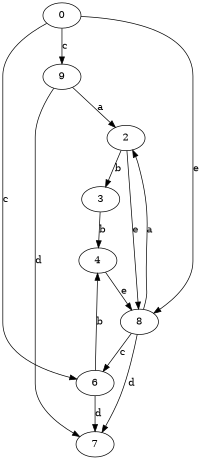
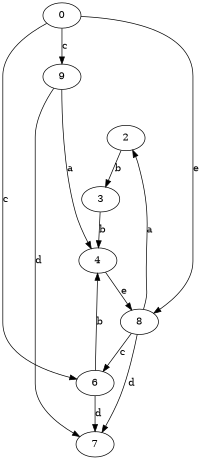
(91, 105) -> (67, 168)
(132, 226) -> none
